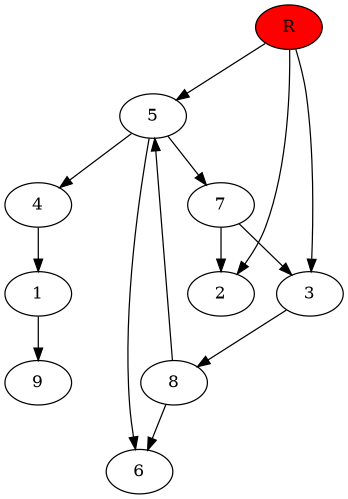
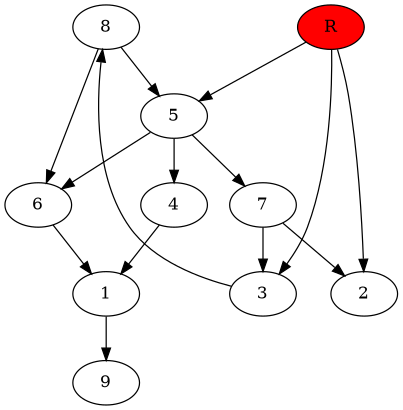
none -> (68, 245)
